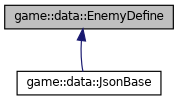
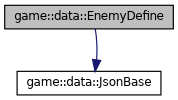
(81, 56) -> (97, 44)
